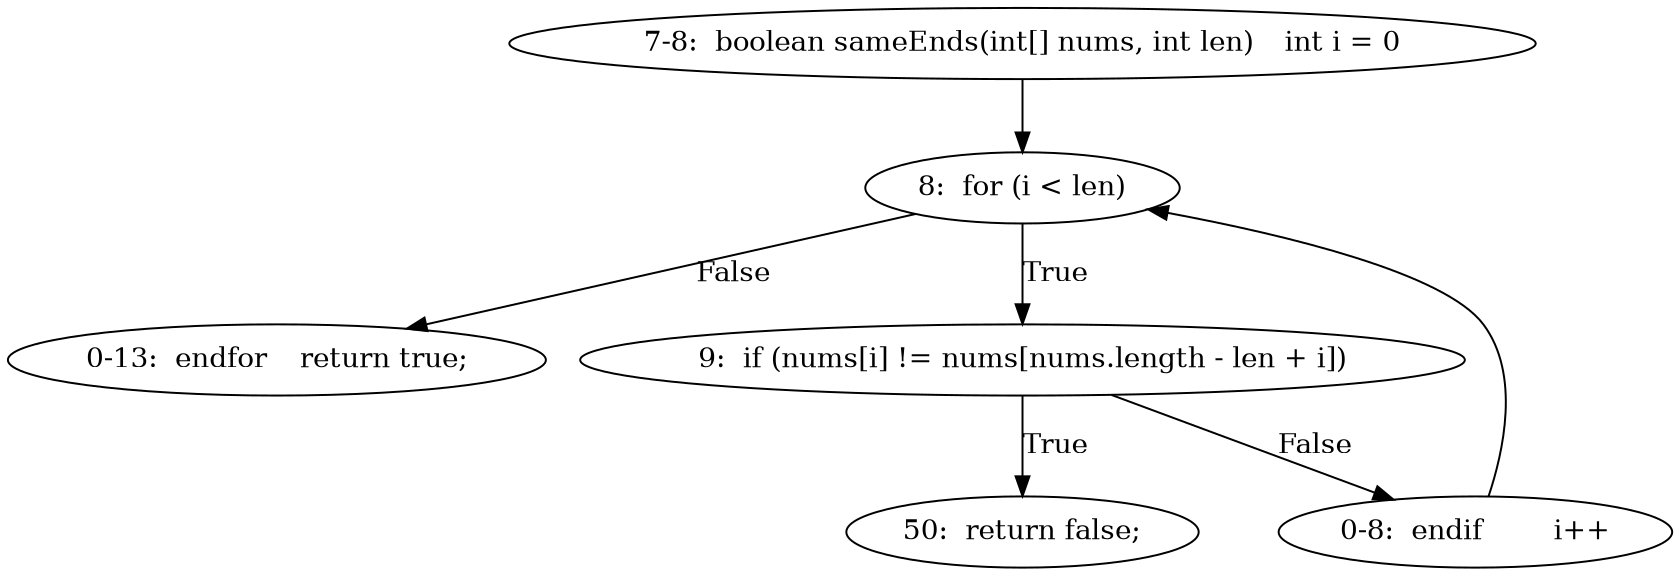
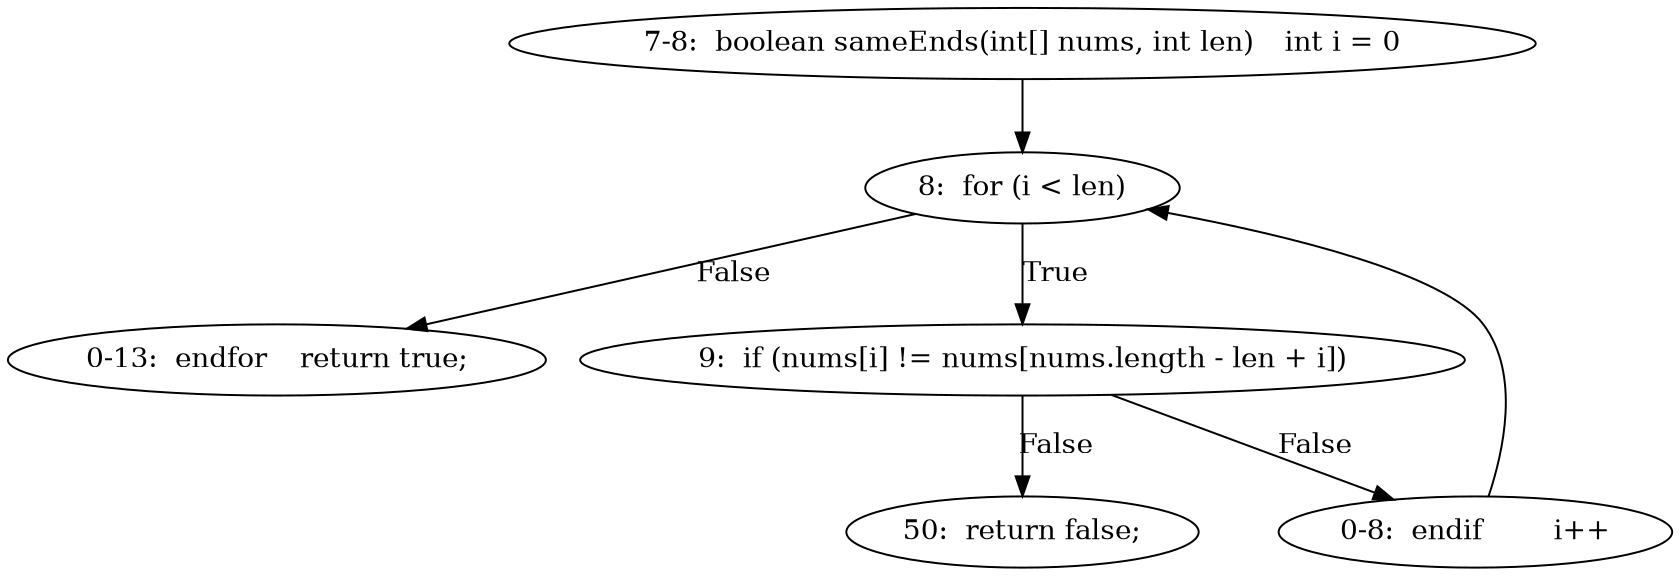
(1056, 446) -> (1056, 446)
